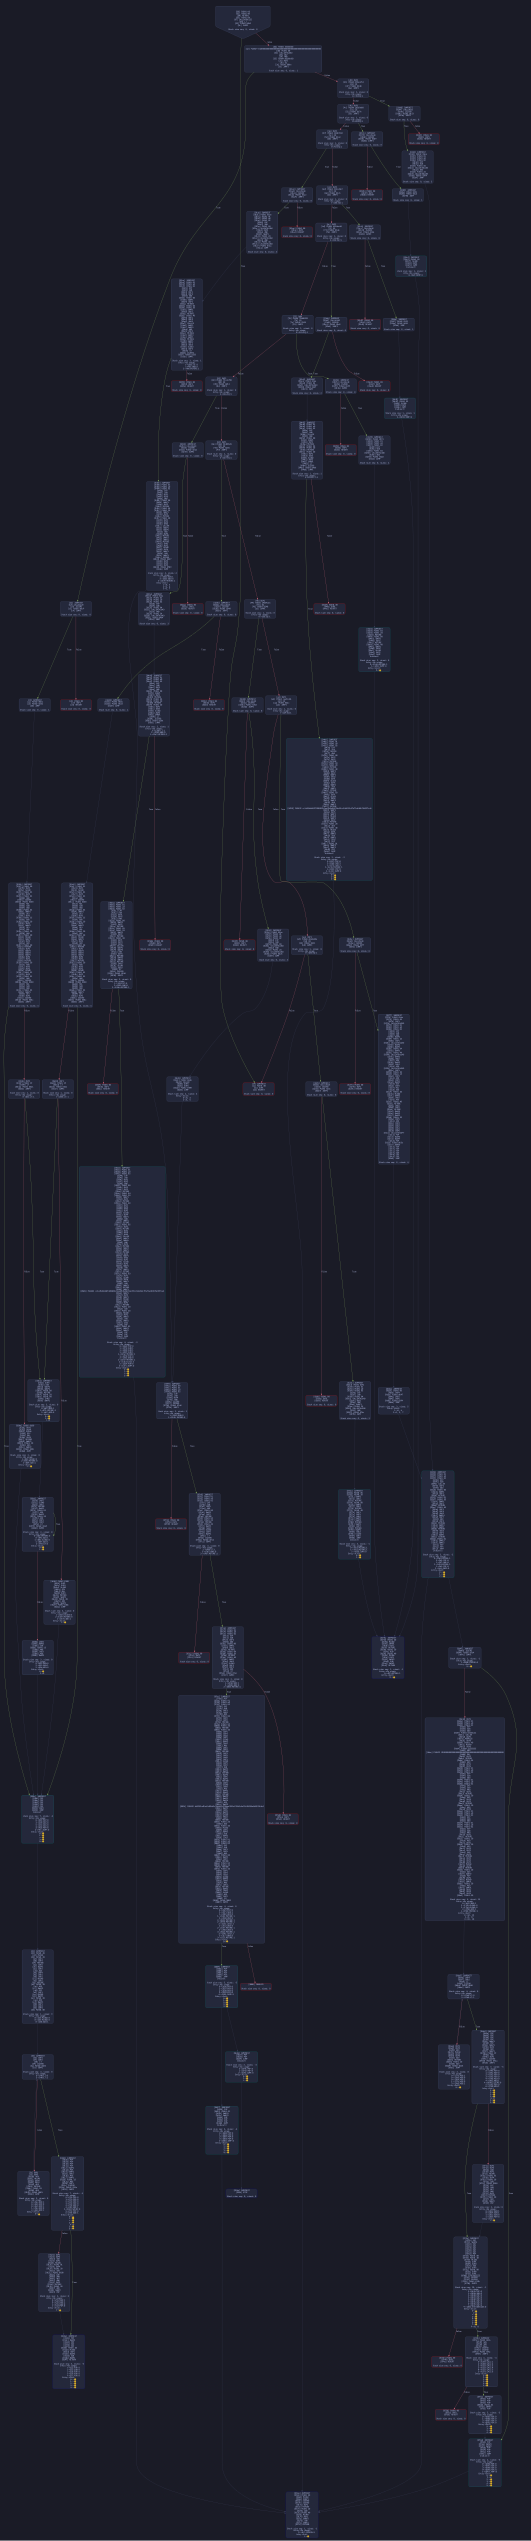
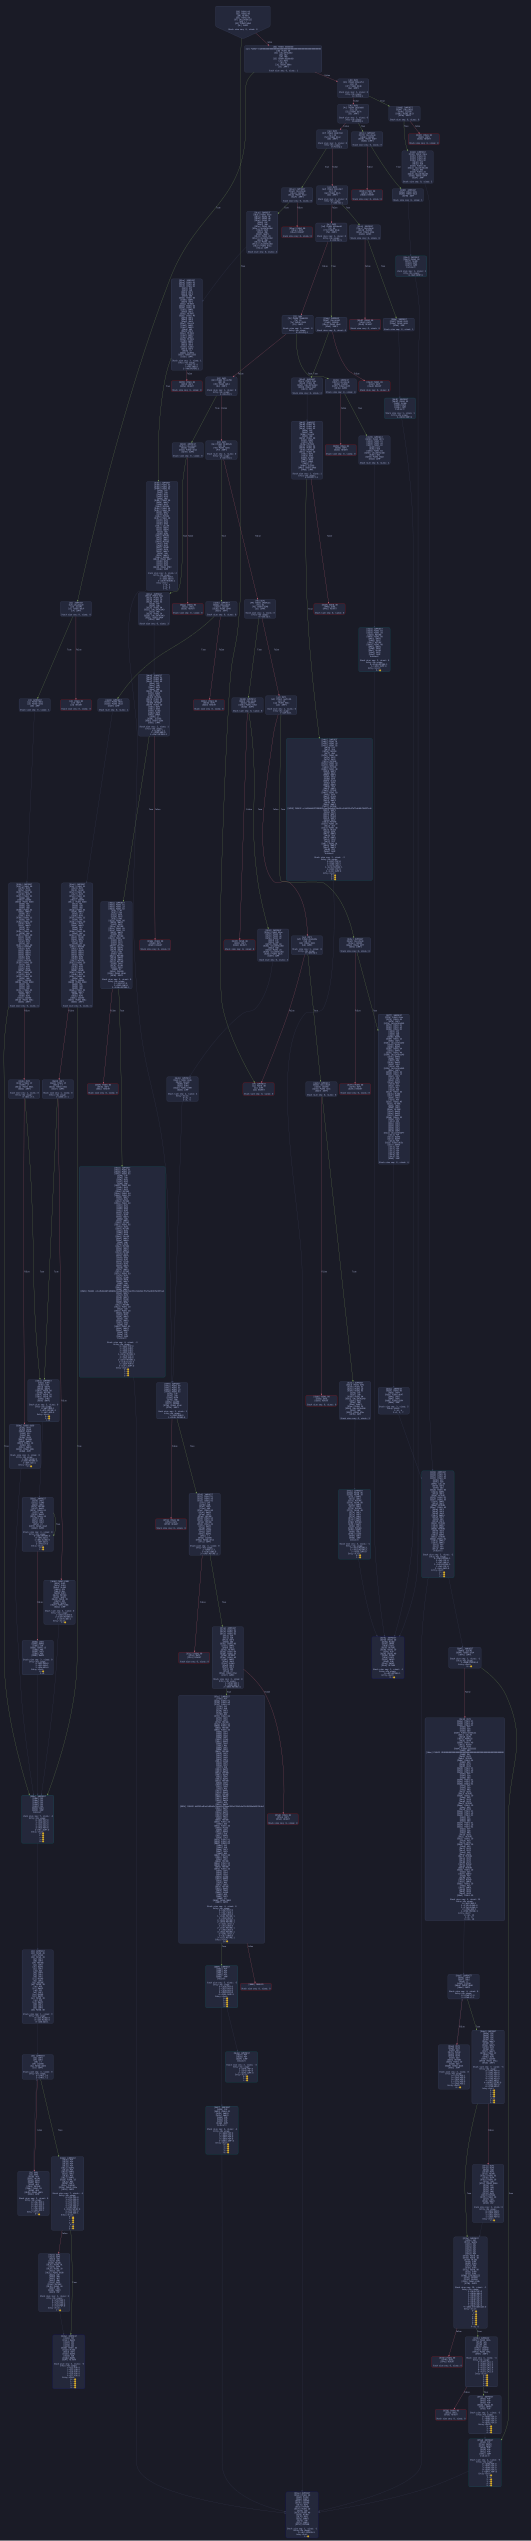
(242, 2193) -> none
